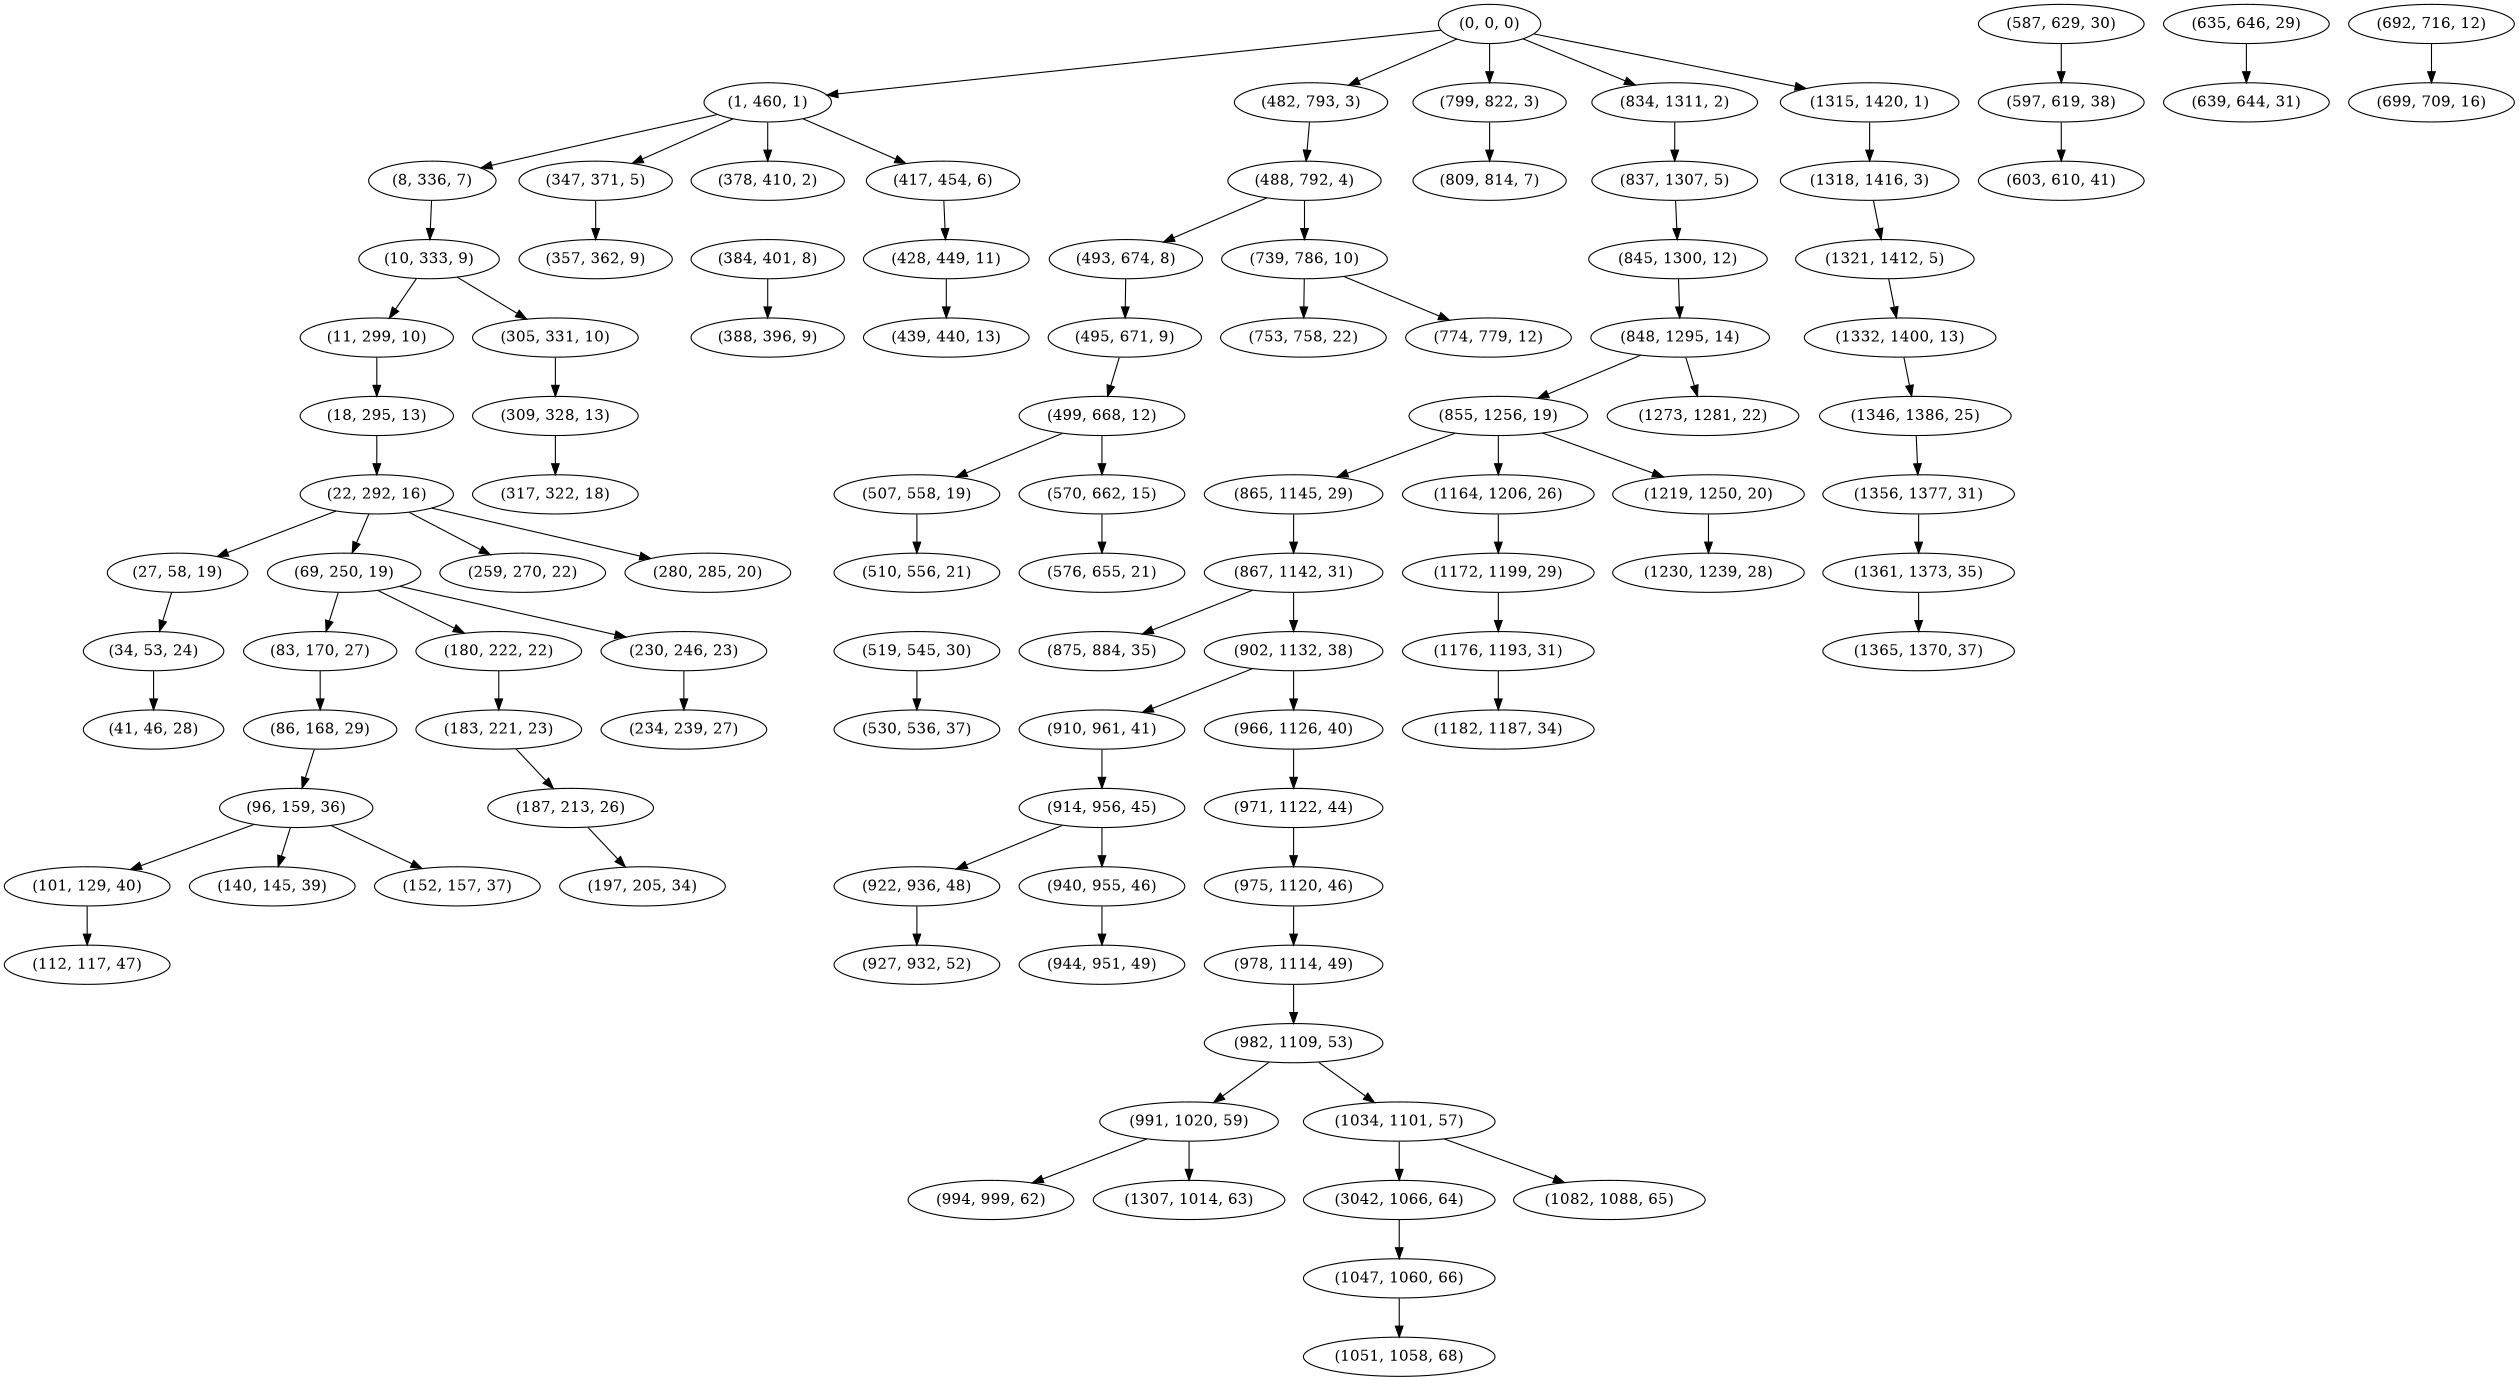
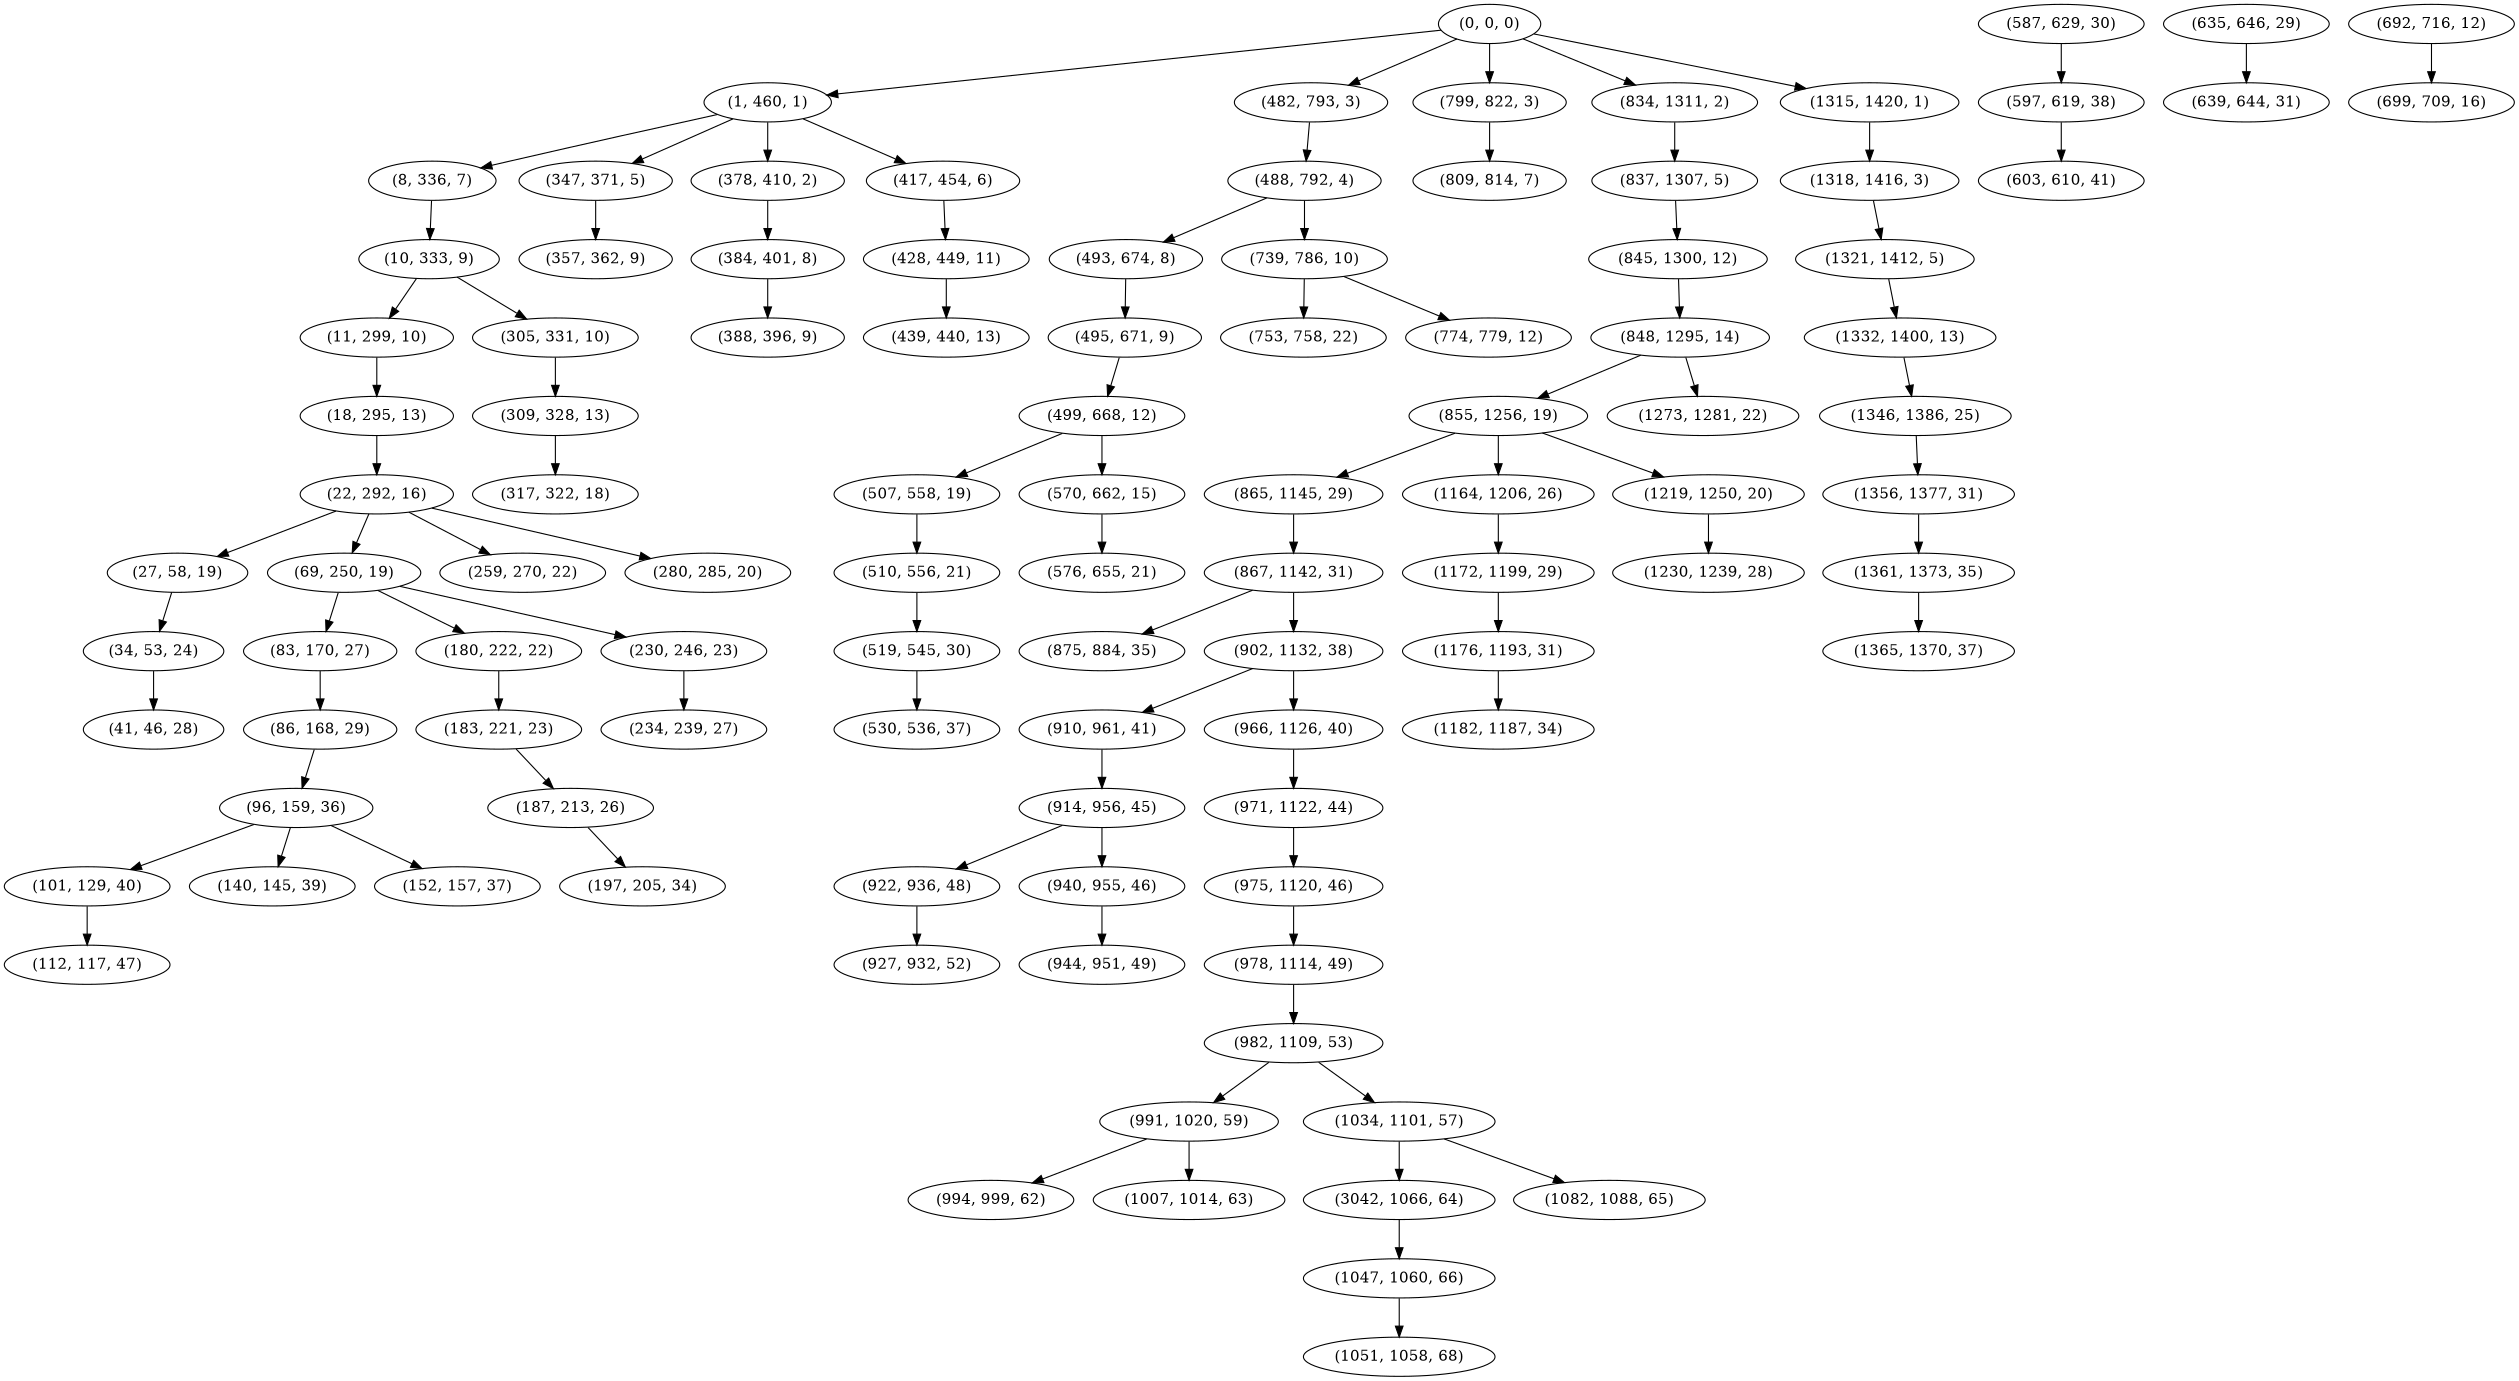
none -> (768, 215)
none -> (917, 607)
(1189, 1200) -> (1189, 1200)
